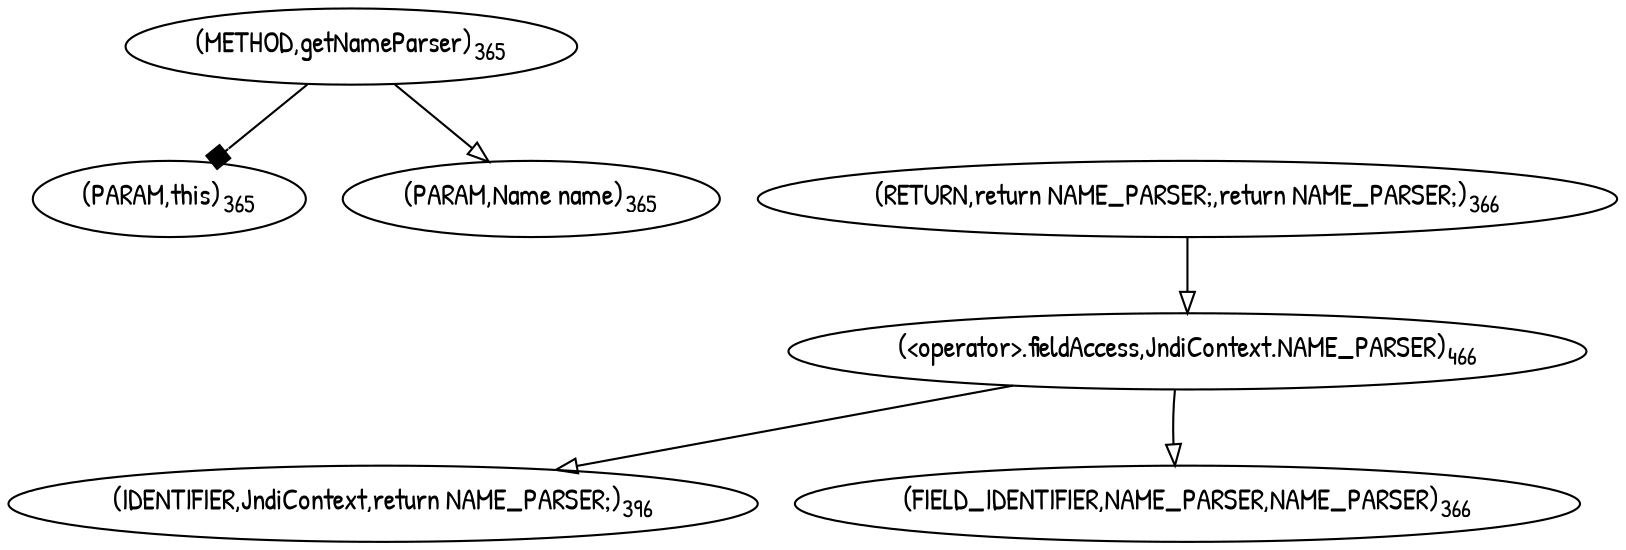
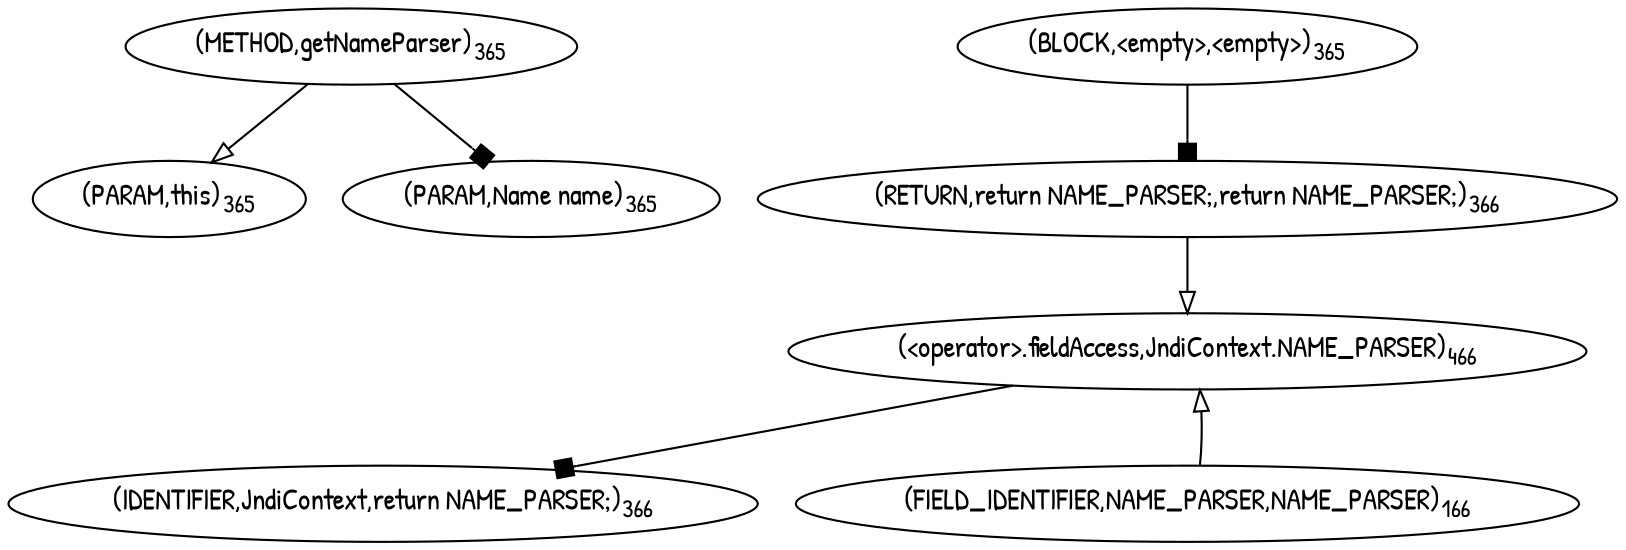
none -> (1187, 47)
(433, 116) -> (433, 116)
(268, 117) -> (268, 117)
(1173, 417) -> (1202, 438)
(795, 426) -> (795, 426)
(638, 501) -> (638, 501)
(1456, 501) -> (1456, 501)
